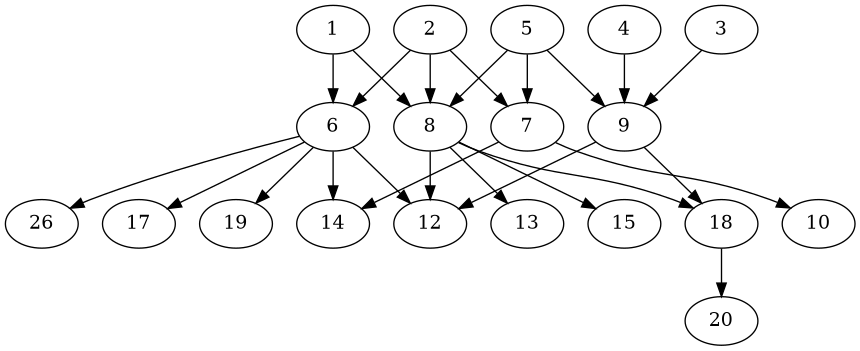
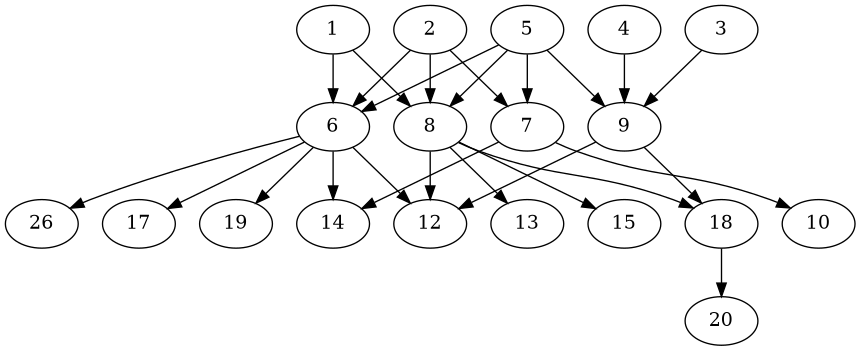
none -> (440, 74)
